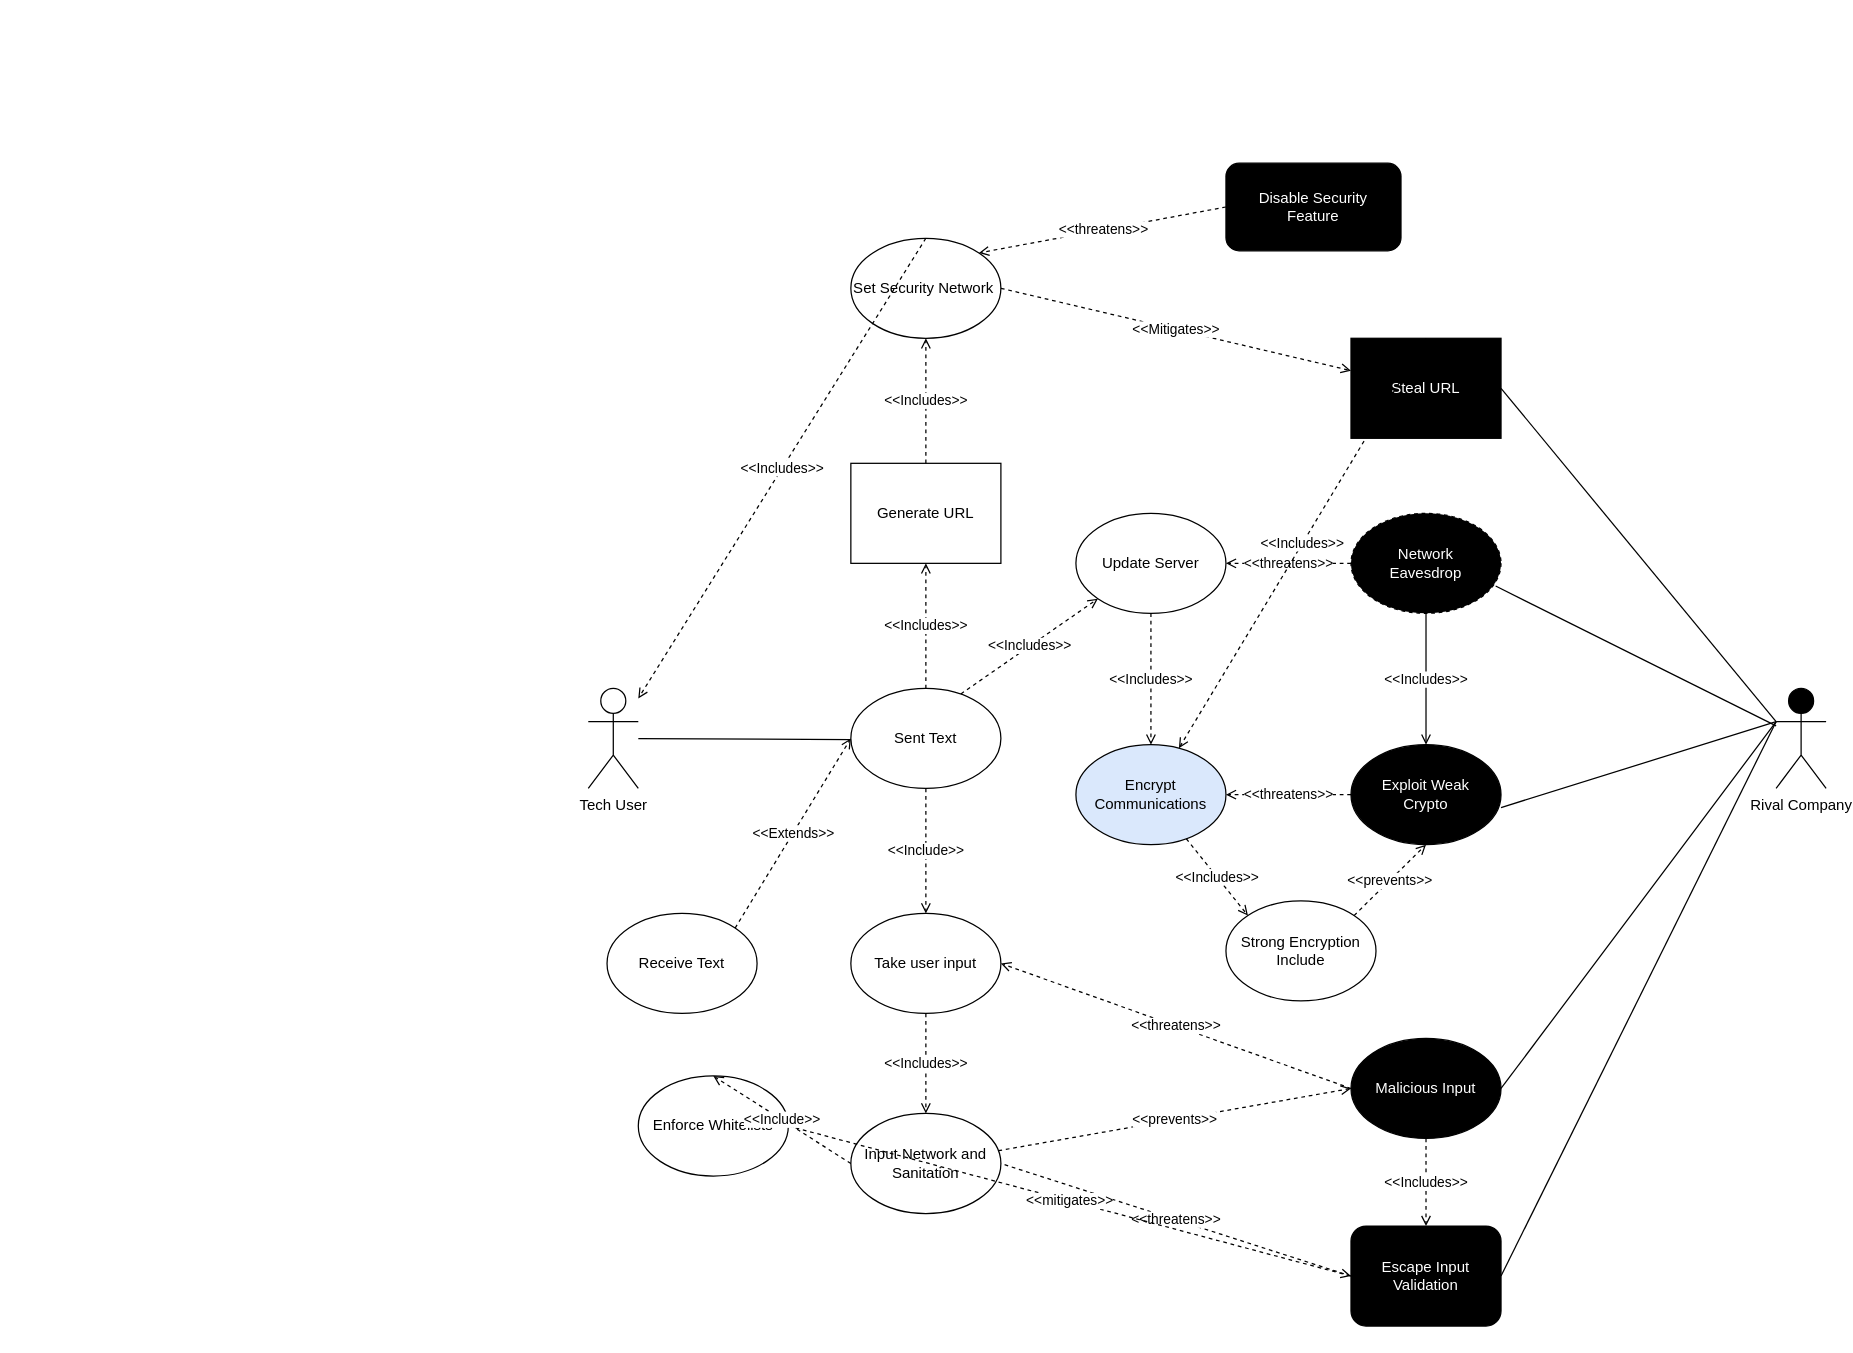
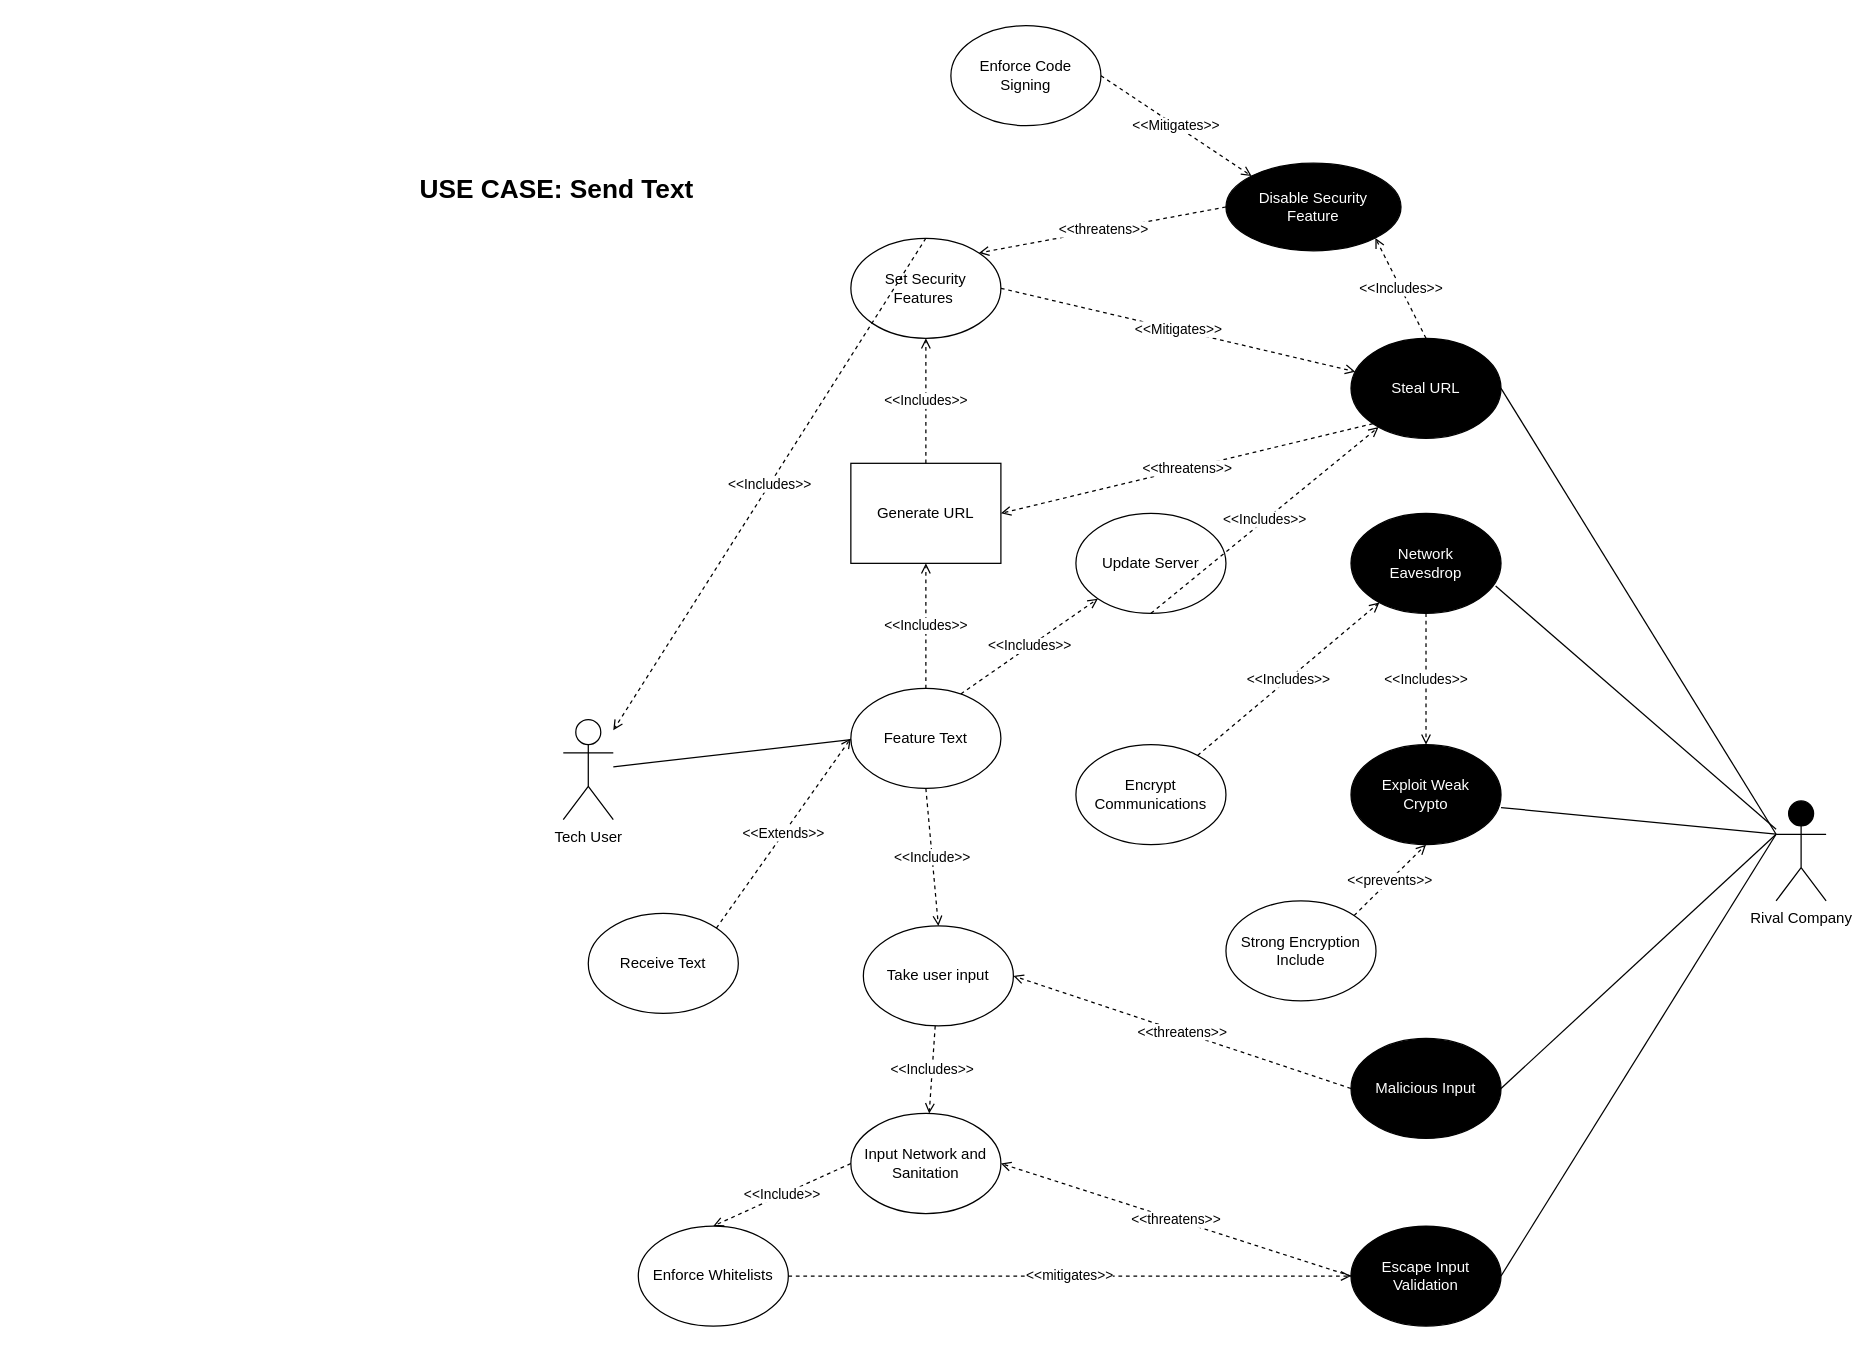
none -> (1026, 76)
none -> (1175, 125)
none -> (557, 188)
(1313, 207) -> (1313, 207)
(926, 288) -> (926, 288)
(1426, 388) -> (1426, 388)
none -> (1107, 488)
(1293, 563) -> none
(1426, 563) -> (1426, 563)
(1272, 594) -> (1401, 290)
(1426, 642) -> (1426, 642)
(1151, 677) -> (1254, 528)
(613, 738) -> (588, 769)
(926, 738) -> (926, 738)
(1801, 738) -> (1801, 851)
(1151, 794) -> (1151, 794)
(1290, 794) -> none
(1216, 875) -> (1287, 680)
(682, 963) -> (663, 963)
(926, 963) -> (938, 976)
(713, 1126) -> (713, 1276)
(1066, 1138) -> none
(1005, 1165) -> (1006, 1165)
(1426, 1180) -> none
(1426, 1276) -> (1426, 1276)
